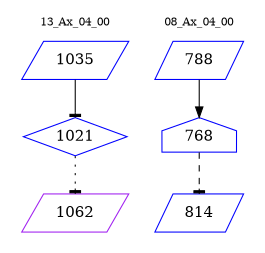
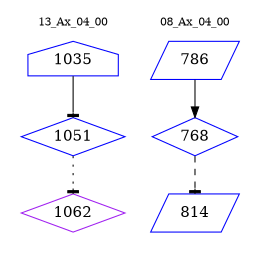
(75, 60) -> (73, 60)
(199, 60) -> (195, 60)
(75, 137) -> (73, 137)
(199, 137) -> (195, 137)
(75, 213) -> (73, 213)
